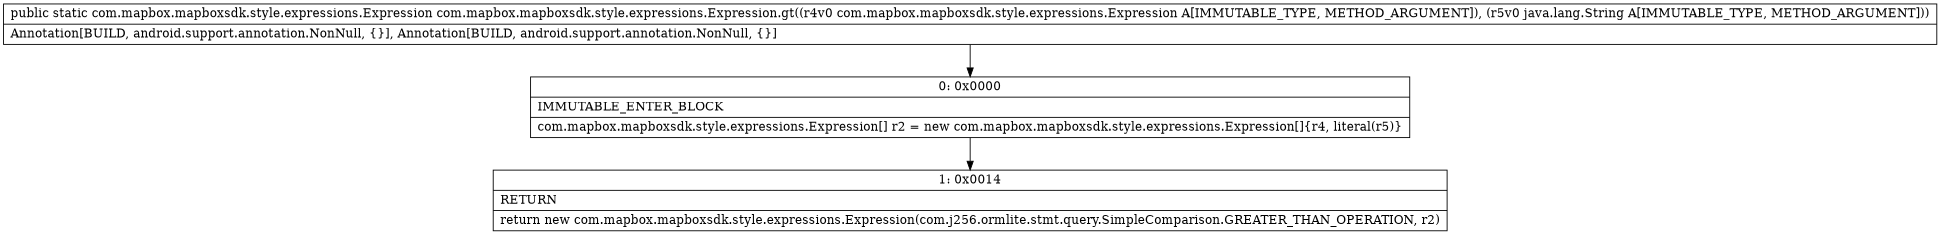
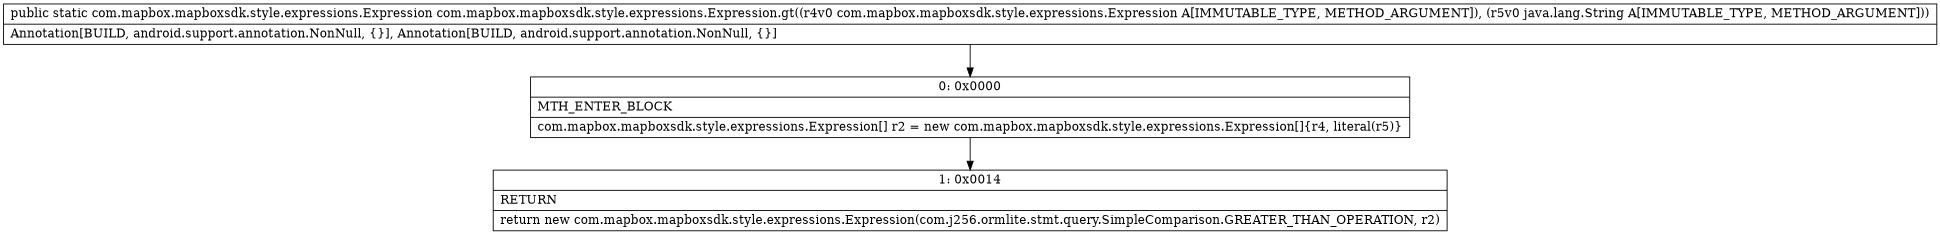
(631, 107) -> (605, 107)
